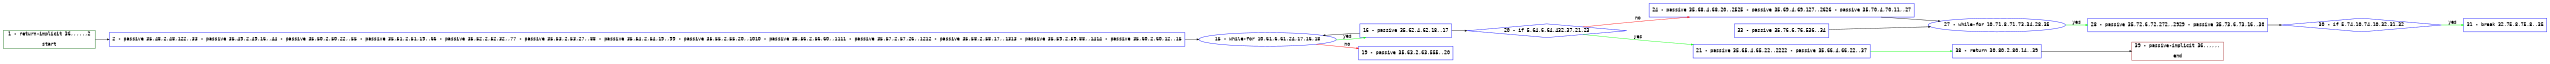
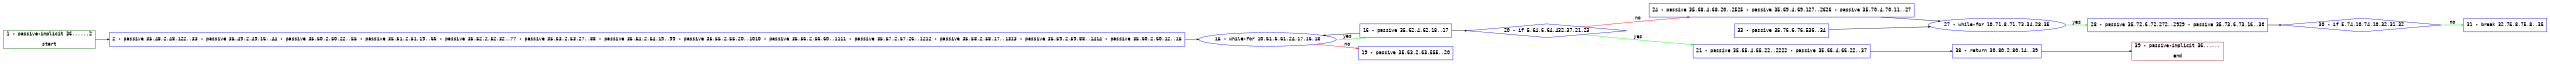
(2452, 23) -> (2452, 23)
(49, 39) -> (49, 39)
(1910, 51) -> (1910, 51)
